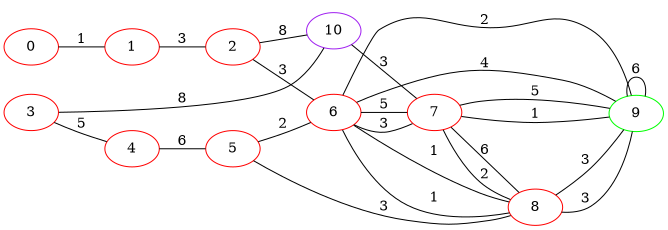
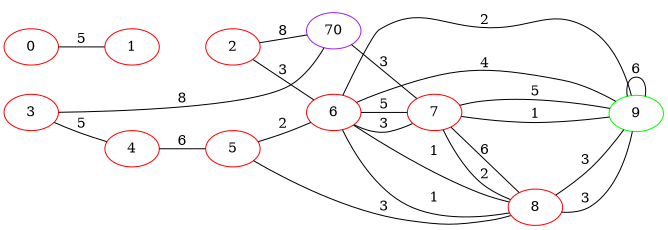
(334, 31) -> (334, 31)
(82, 39) -> (82, 39)
(182, 47) -> none
